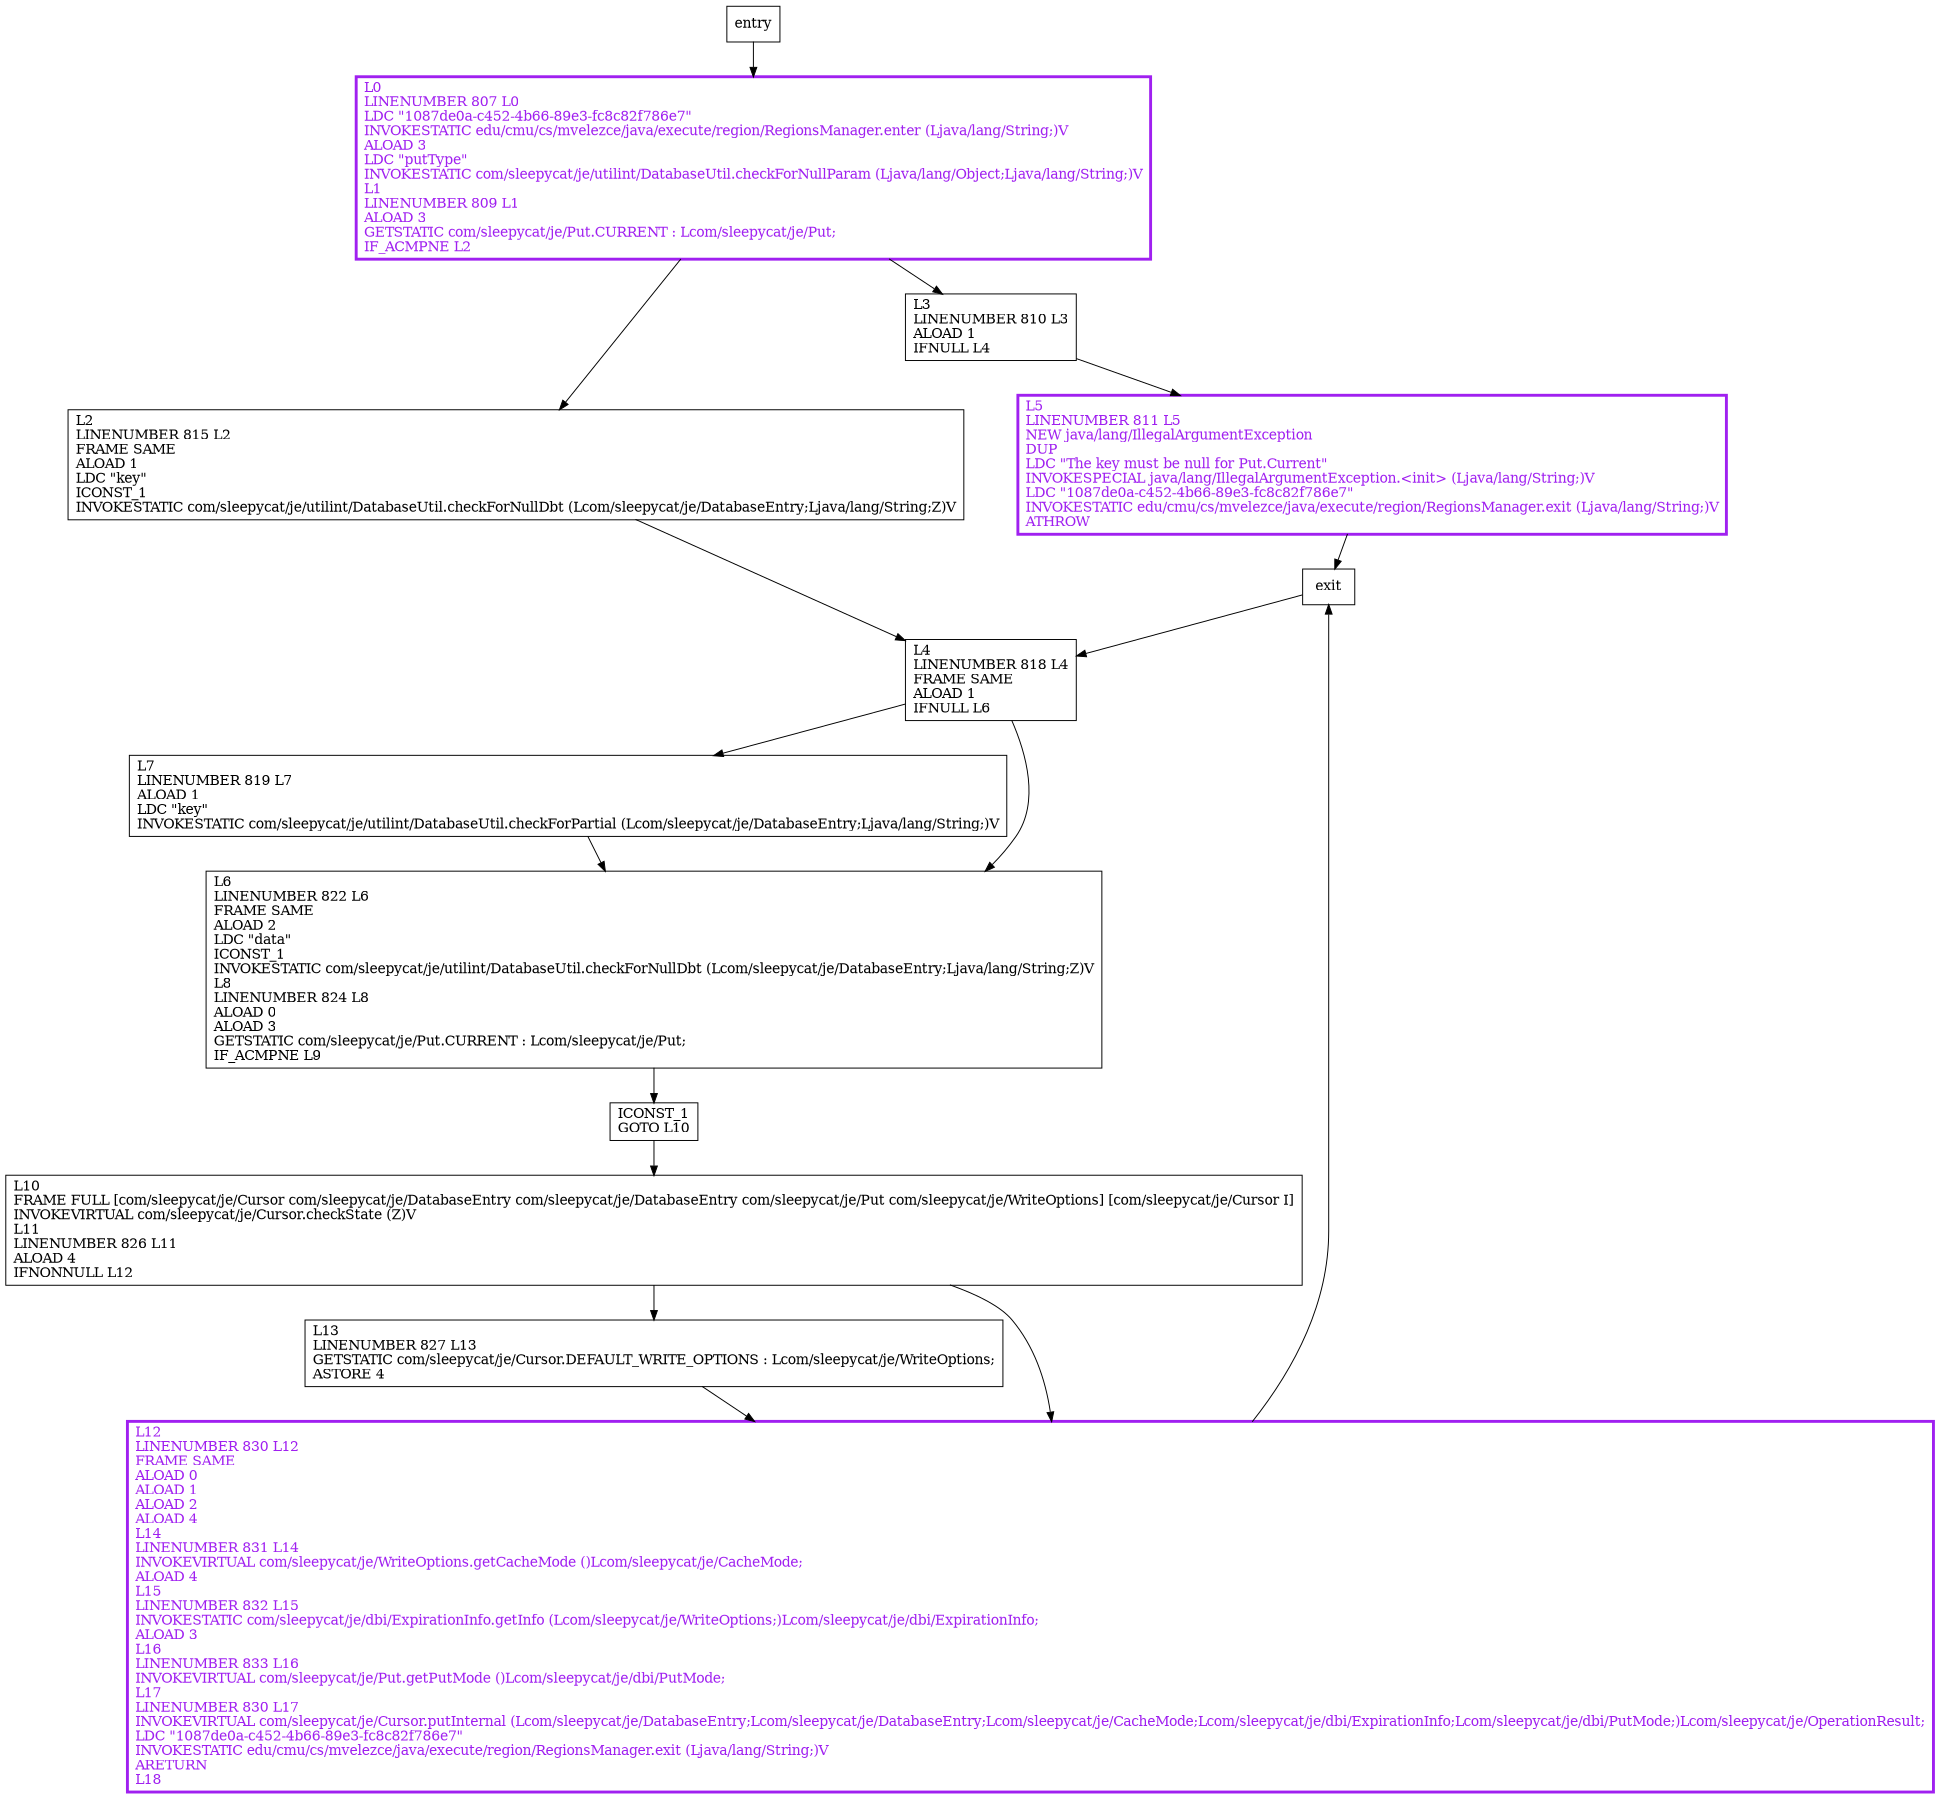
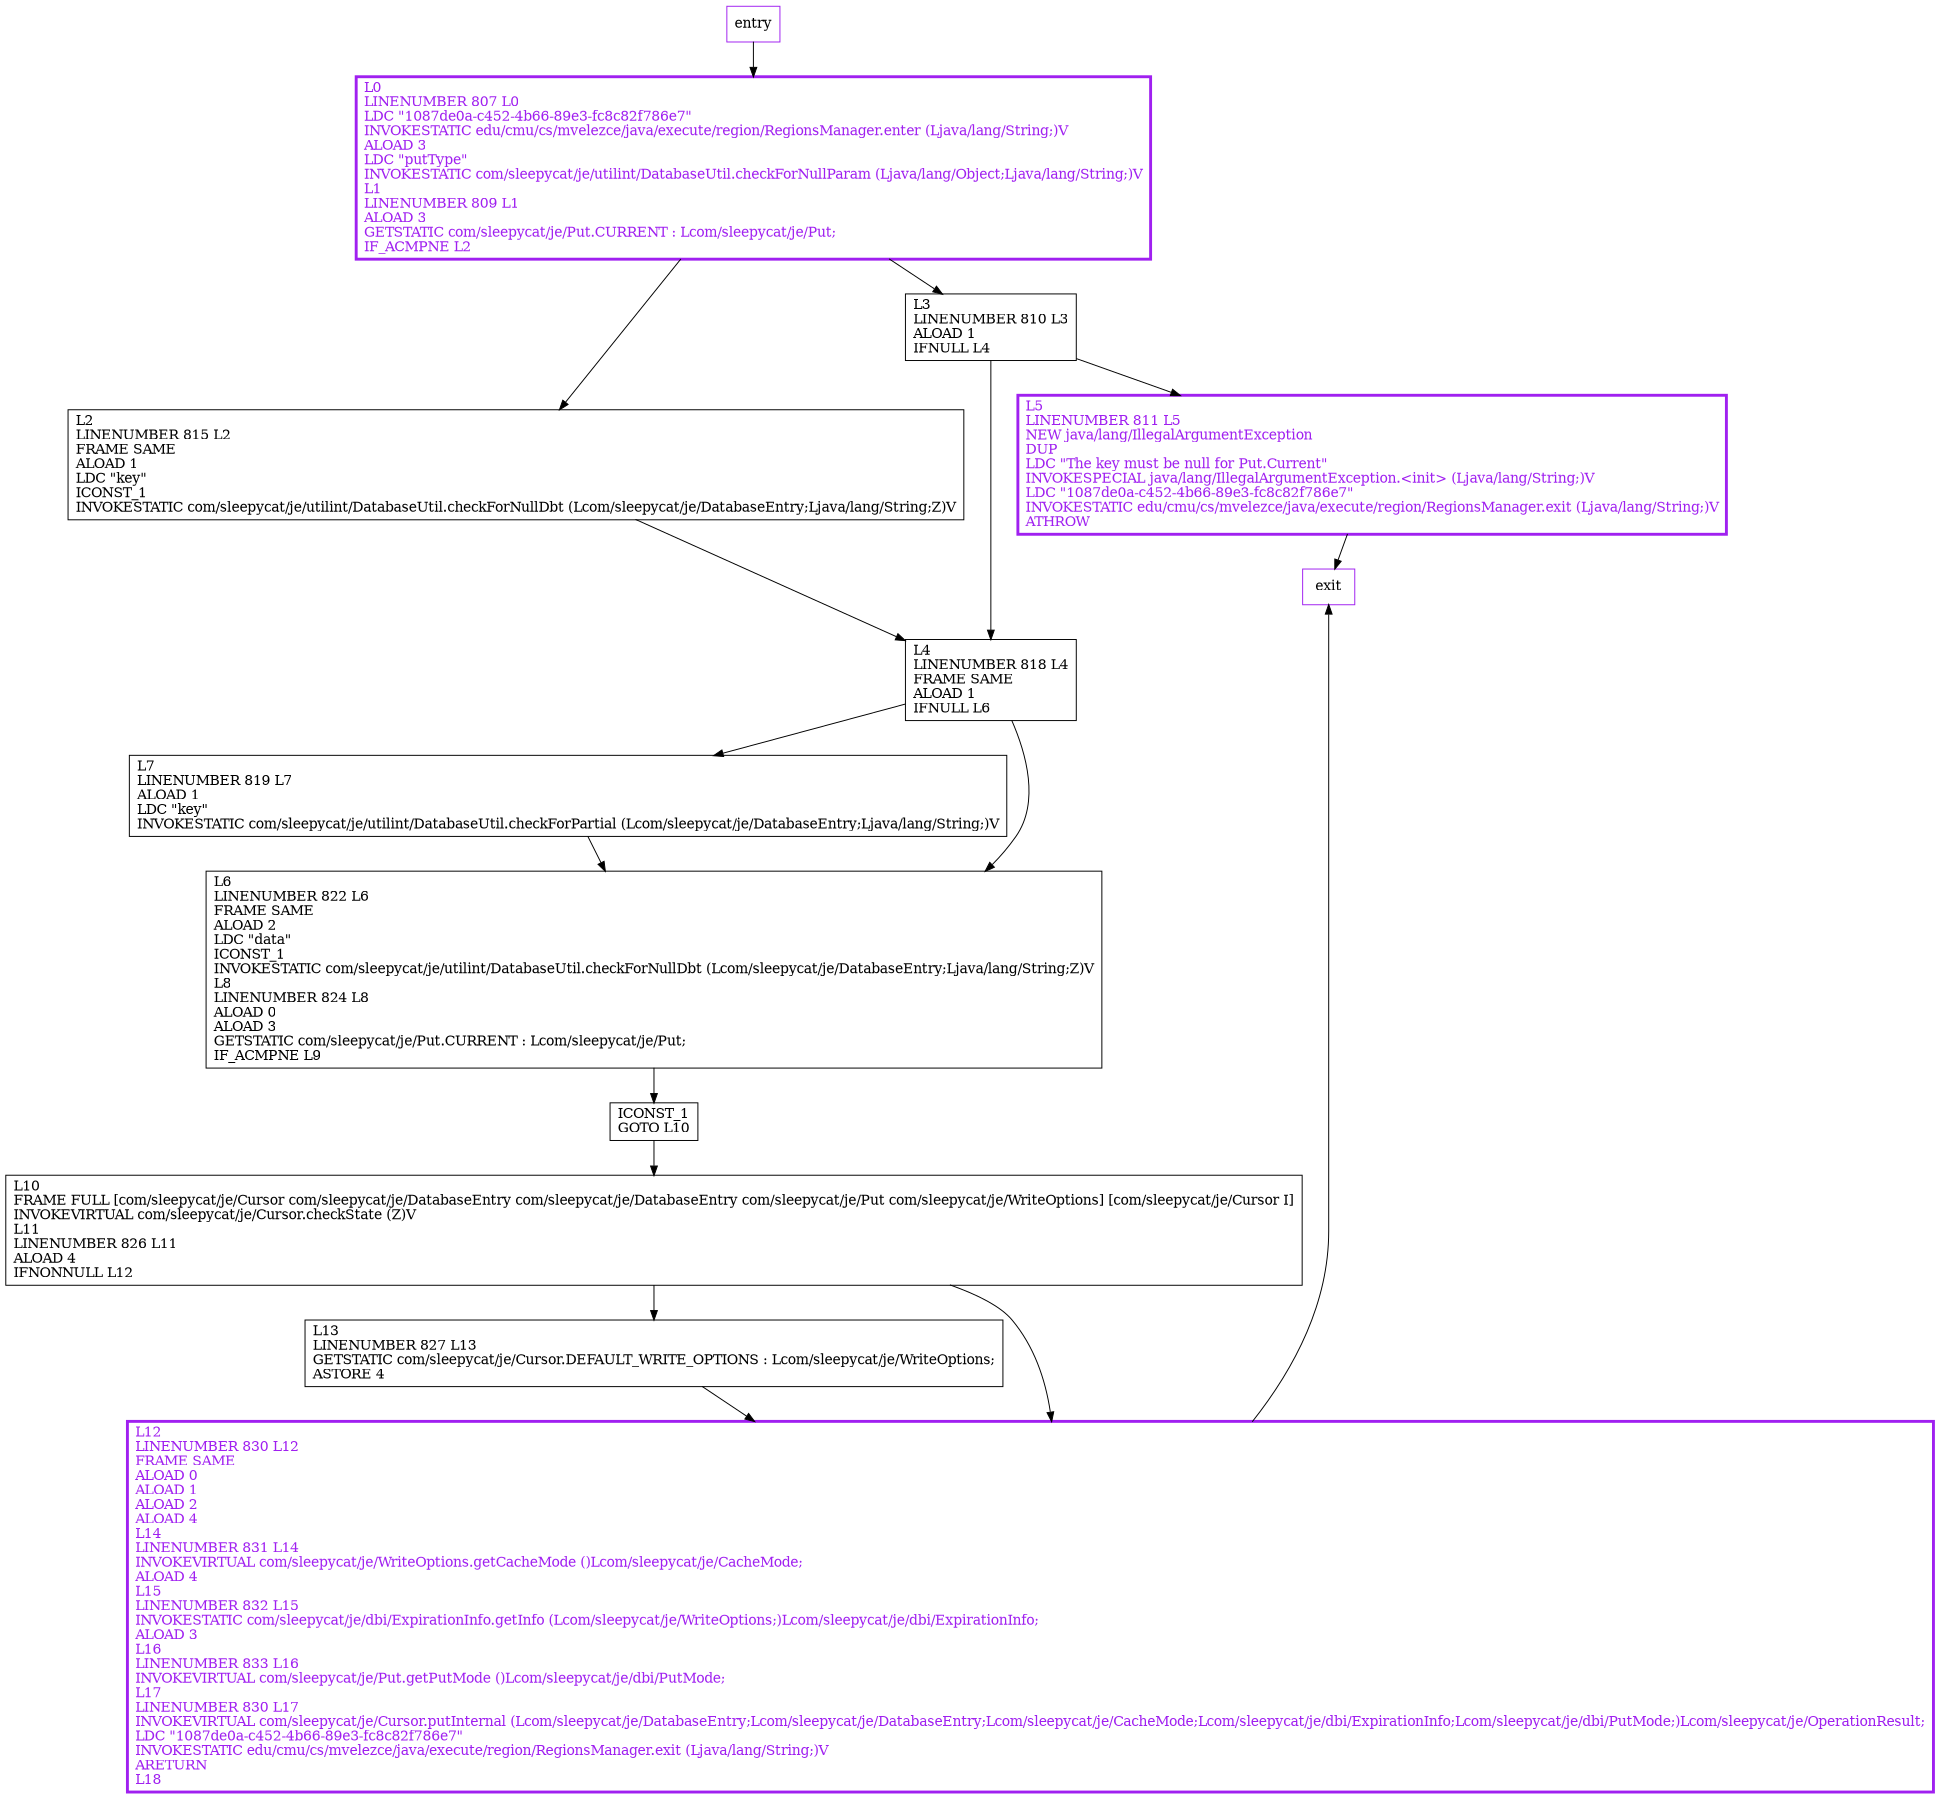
(753, 24) -> (753, 24)
(1329, 587) -> (1329, 587)
(1194, 624) -> (991, 495)
